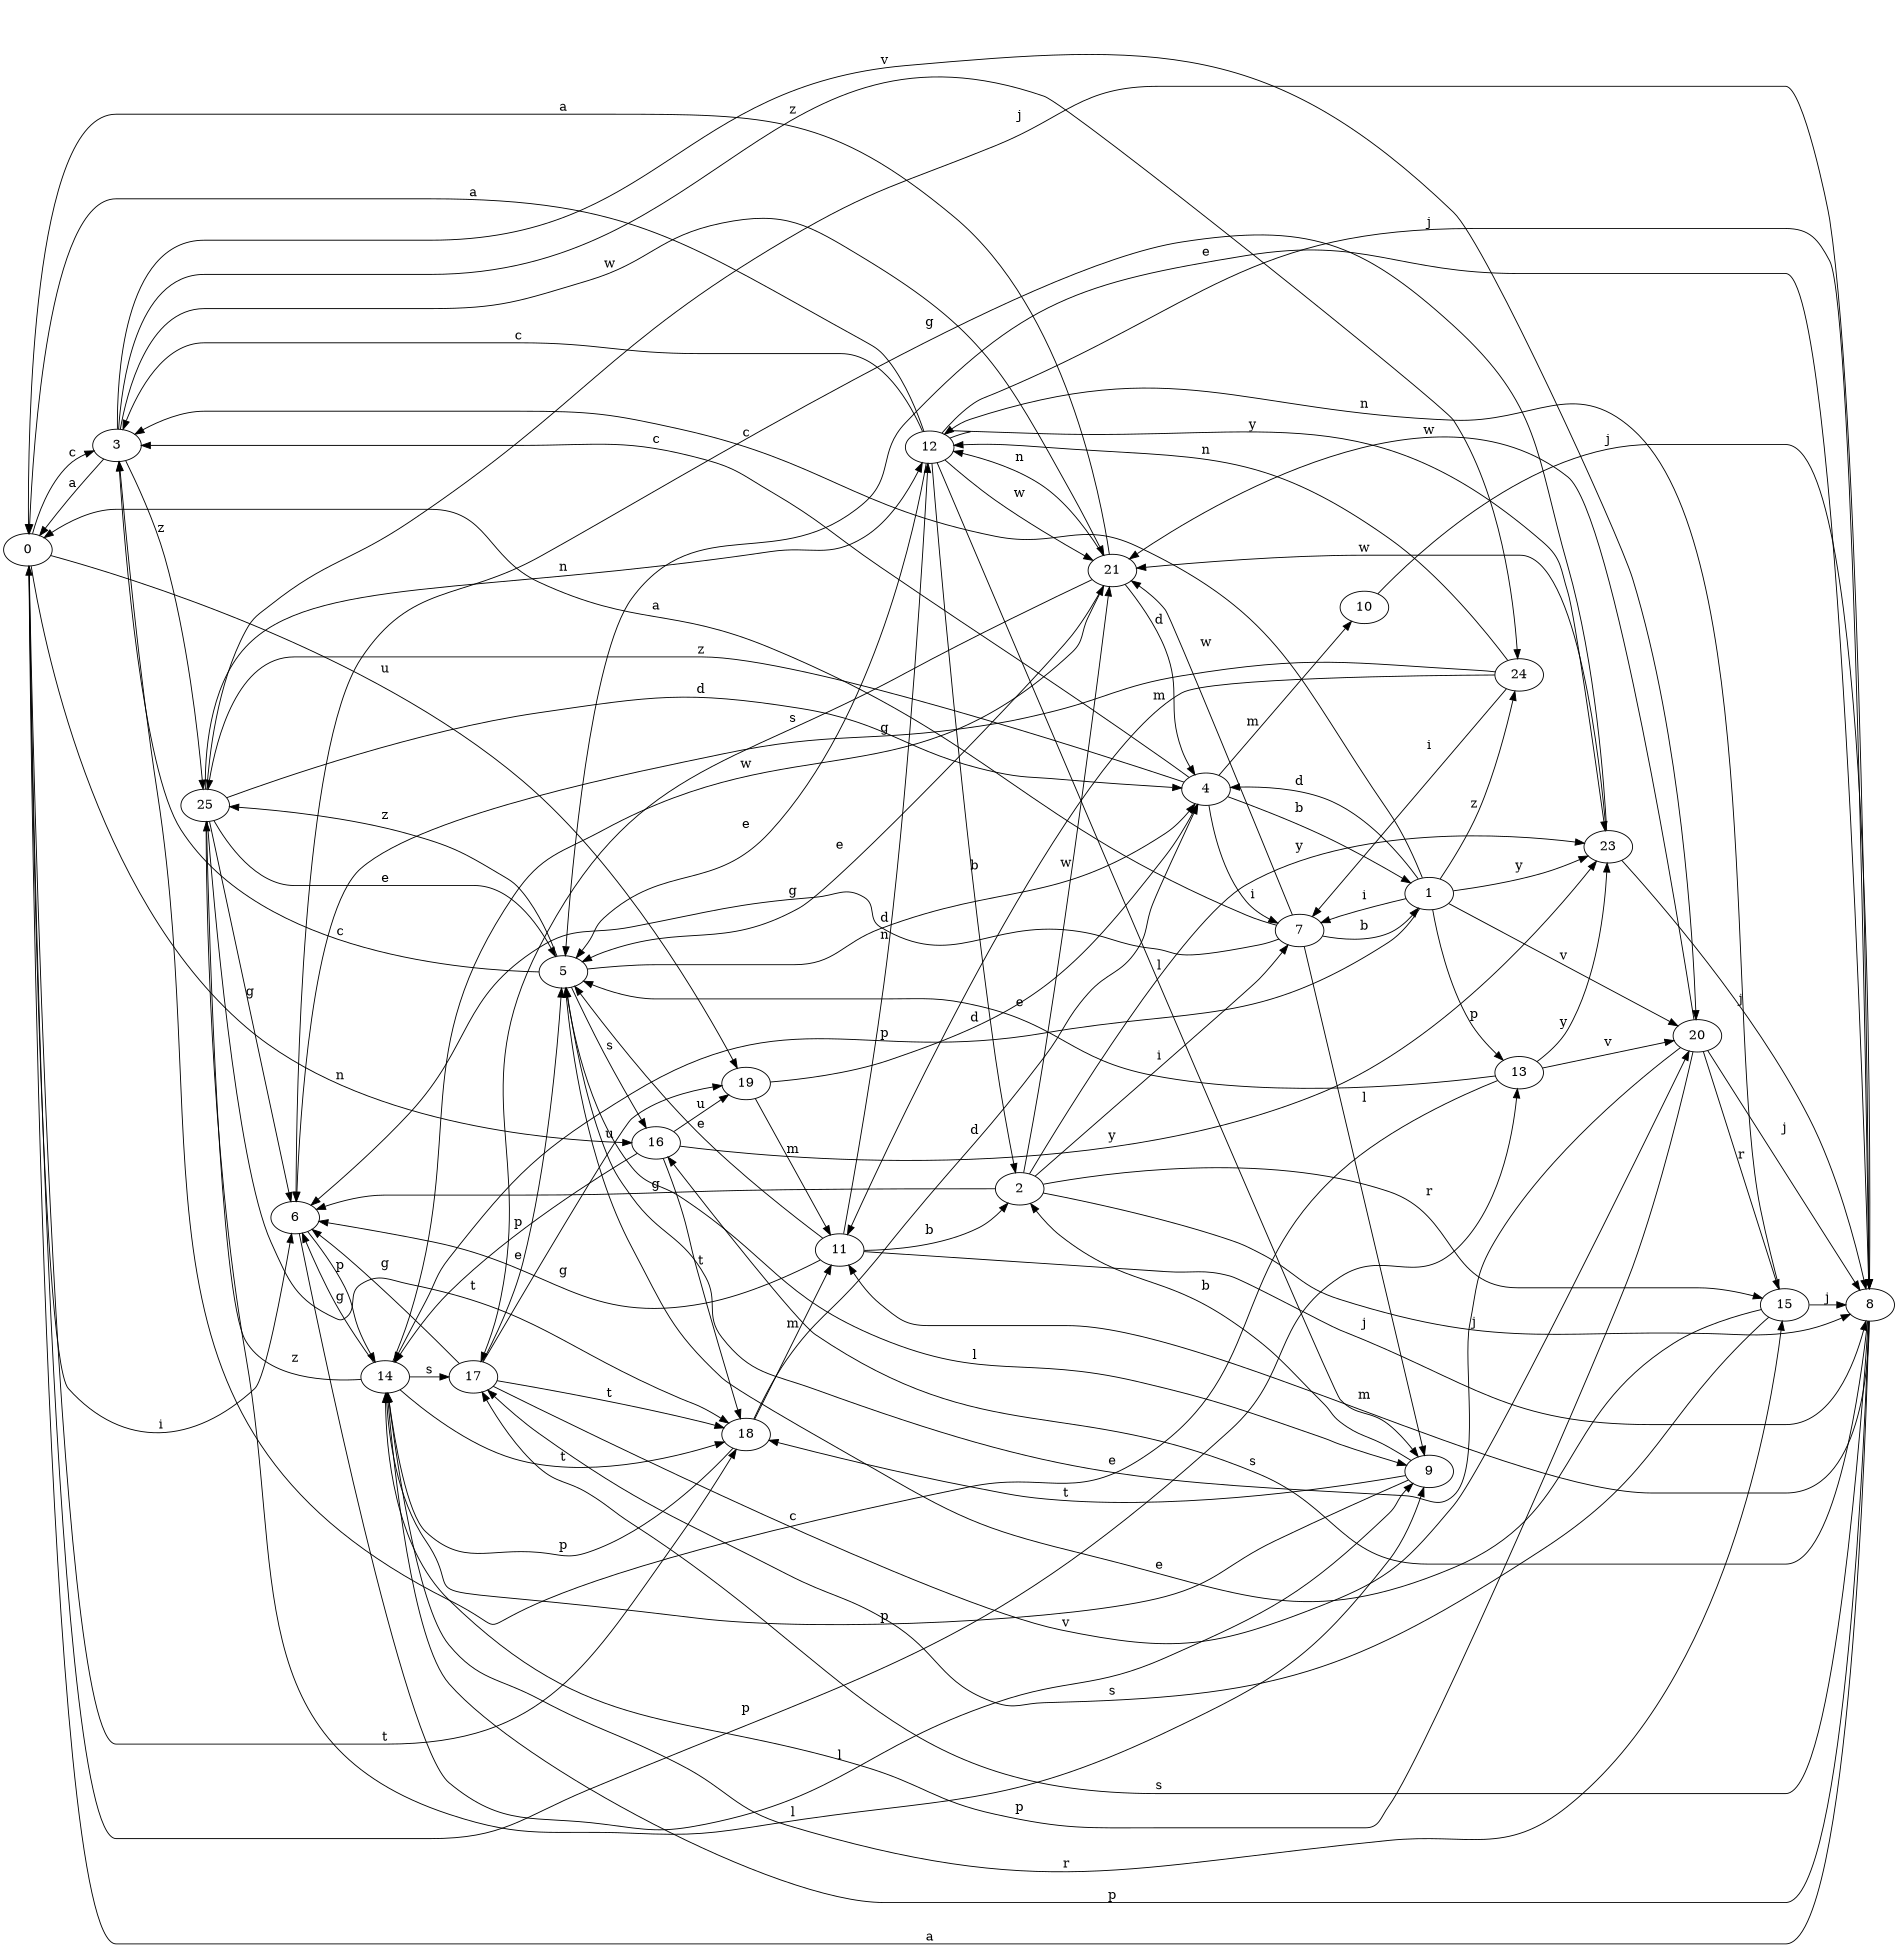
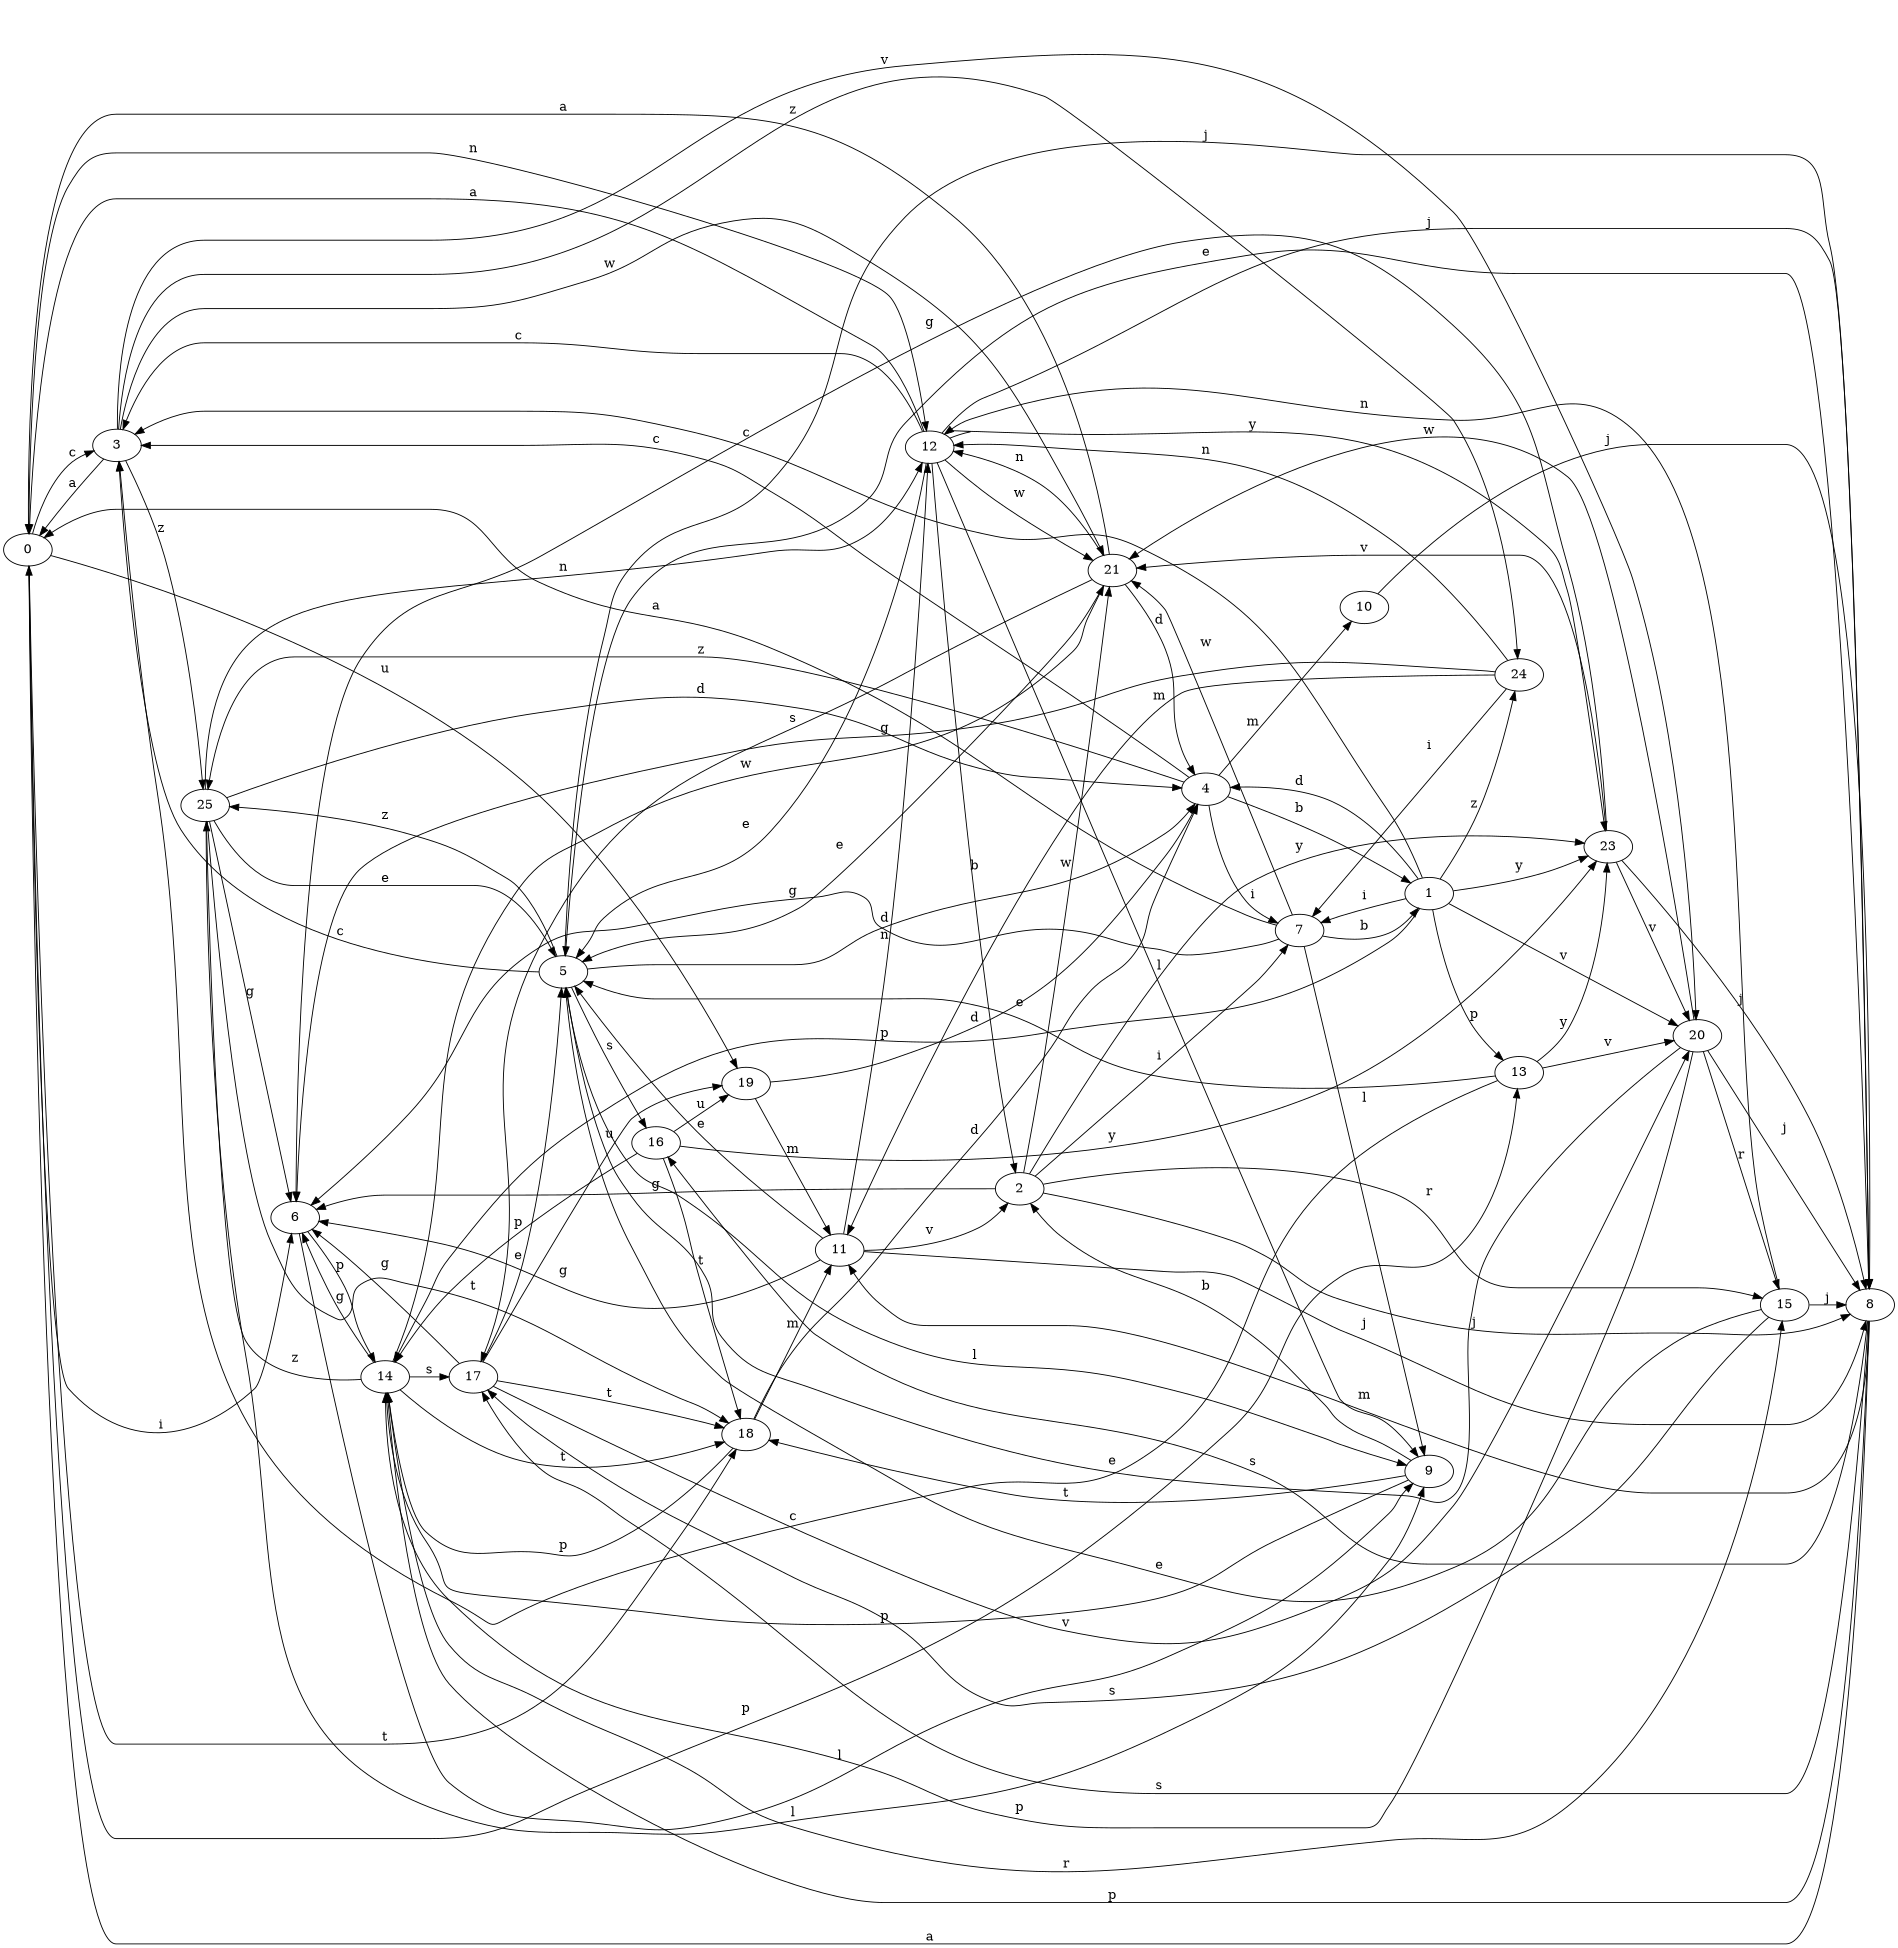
(1454, 86) -> (1478, 155)
(1364, 548) -> (1364, 548)
none -> (1651, 937)
(190, 968) -> (374, 153)
(930, 1231) -> (930, 1231)
